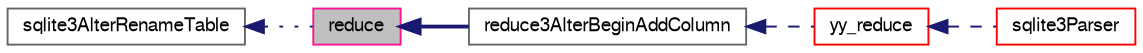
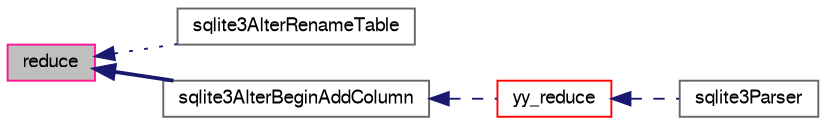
(288, 27) -> (146, 49)
(608, 27) -> (296, 99)
(1066, 27) -> (749, 99)
